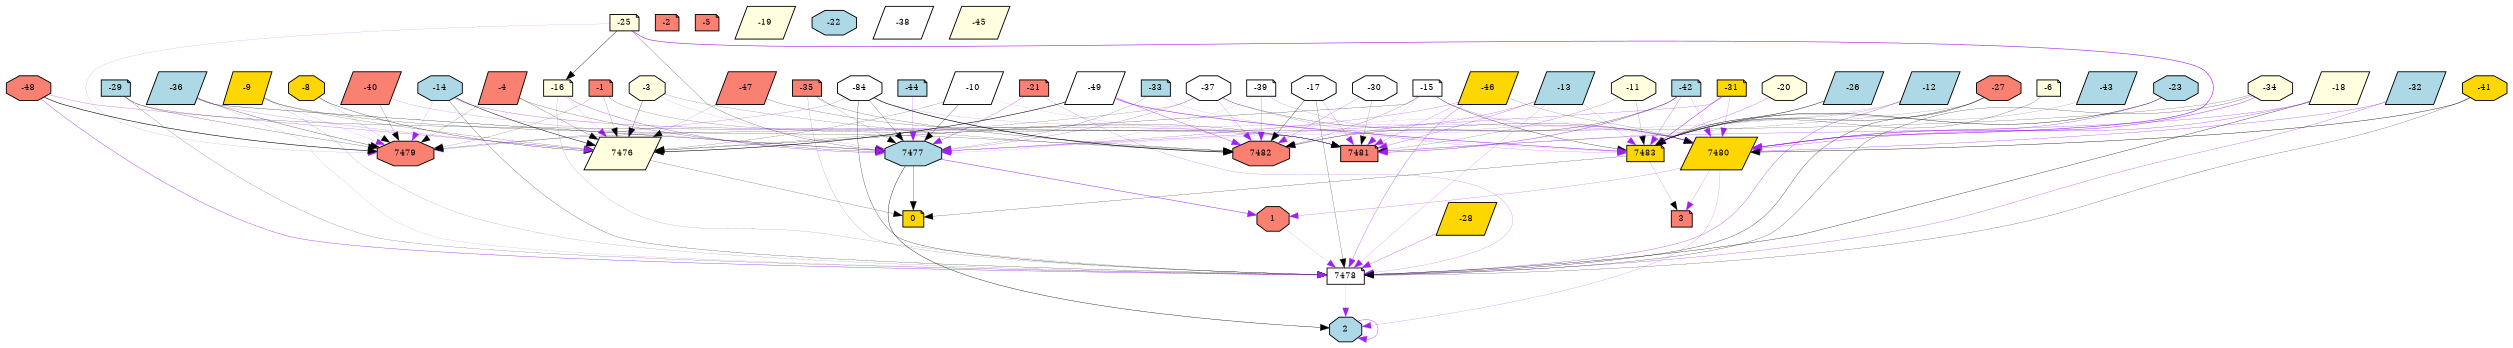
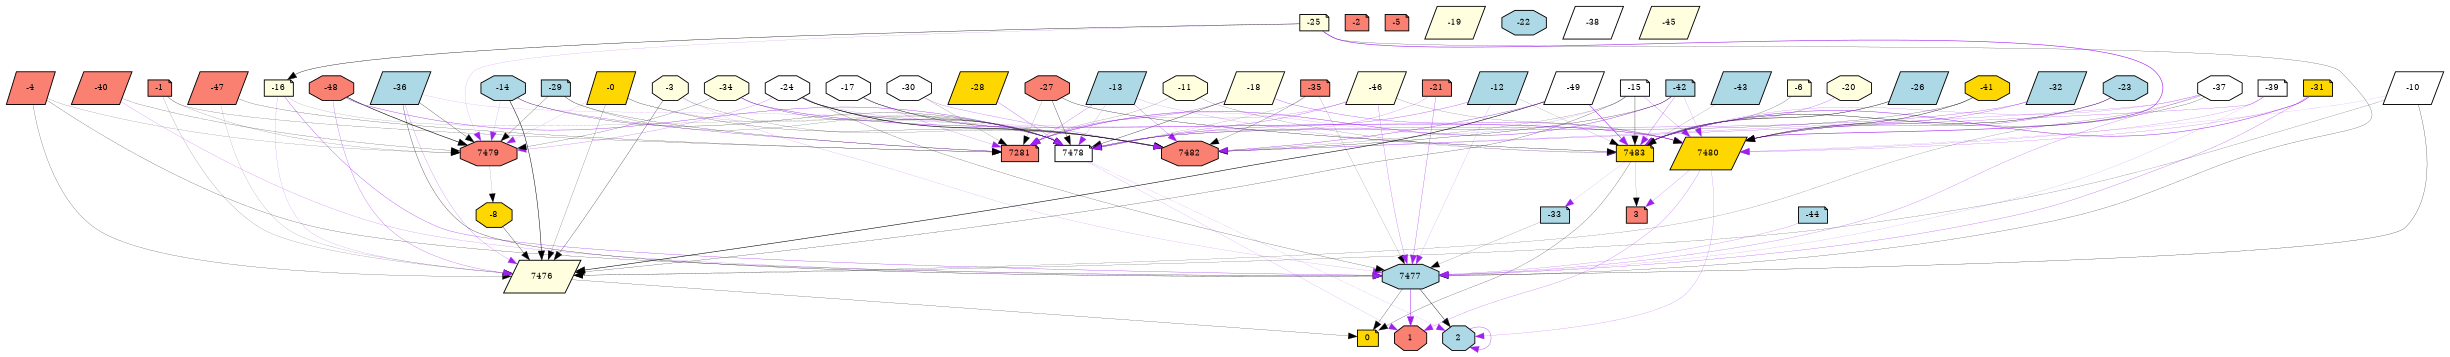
(248, 88) -> (611, 88)
(860, 88) -> (787, 88)
(1488, 88) -> (1376, 88)
(351, 117) -> (491, 180)
(1389, 137) -> (1599, 181)
(1359, 154) -> (1020, 154)
(1306, 245) -> (1239, 244)
